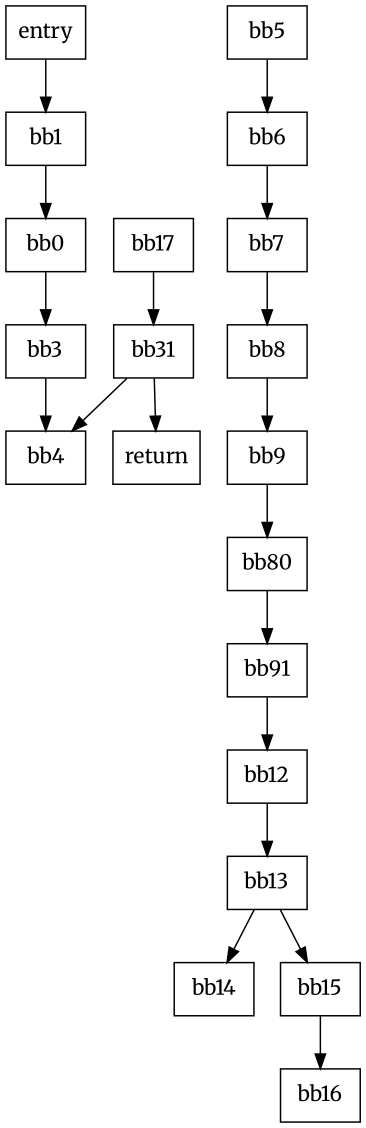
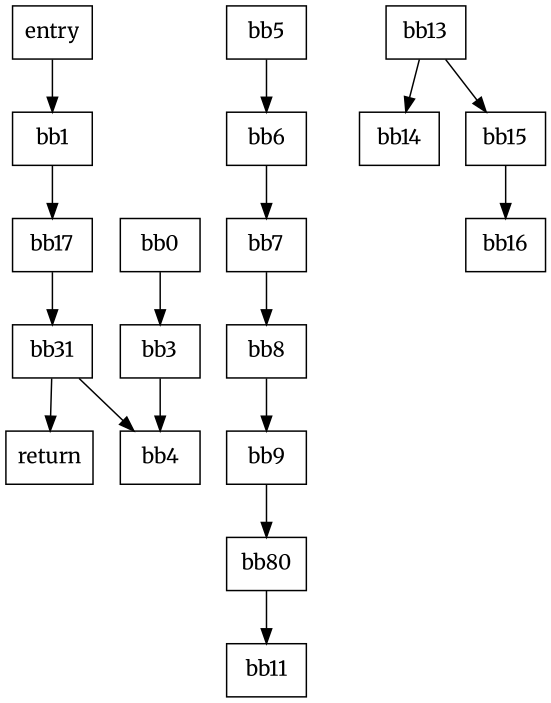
(46, 185) -> (52, 185)
(267, 670) -> (266, 670)
(267, 777) -> none
